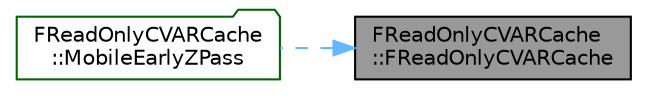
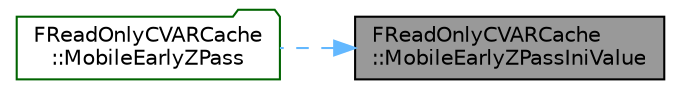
(493, 48) -> (510, 48)
